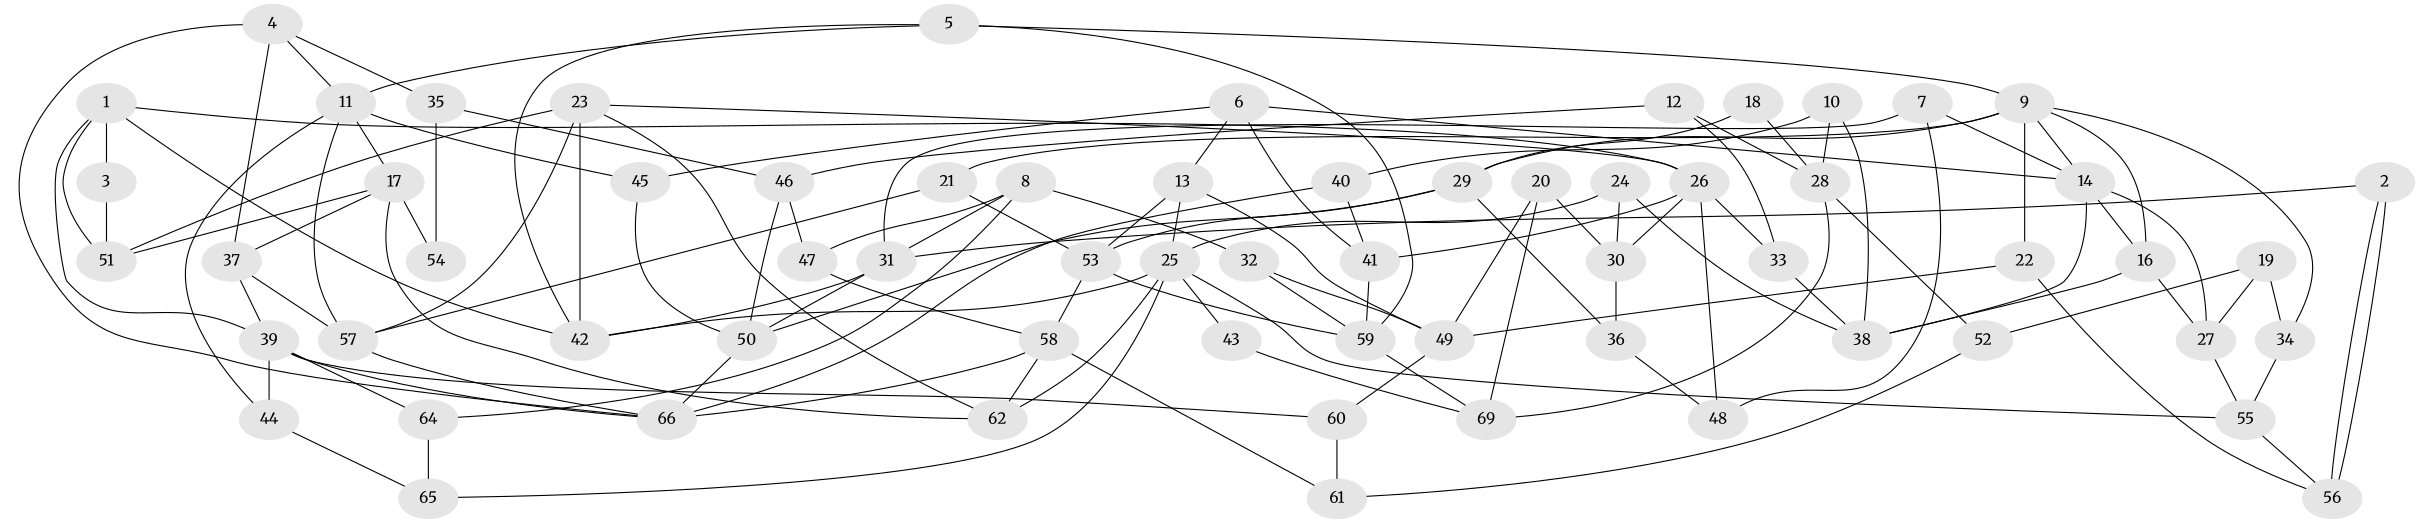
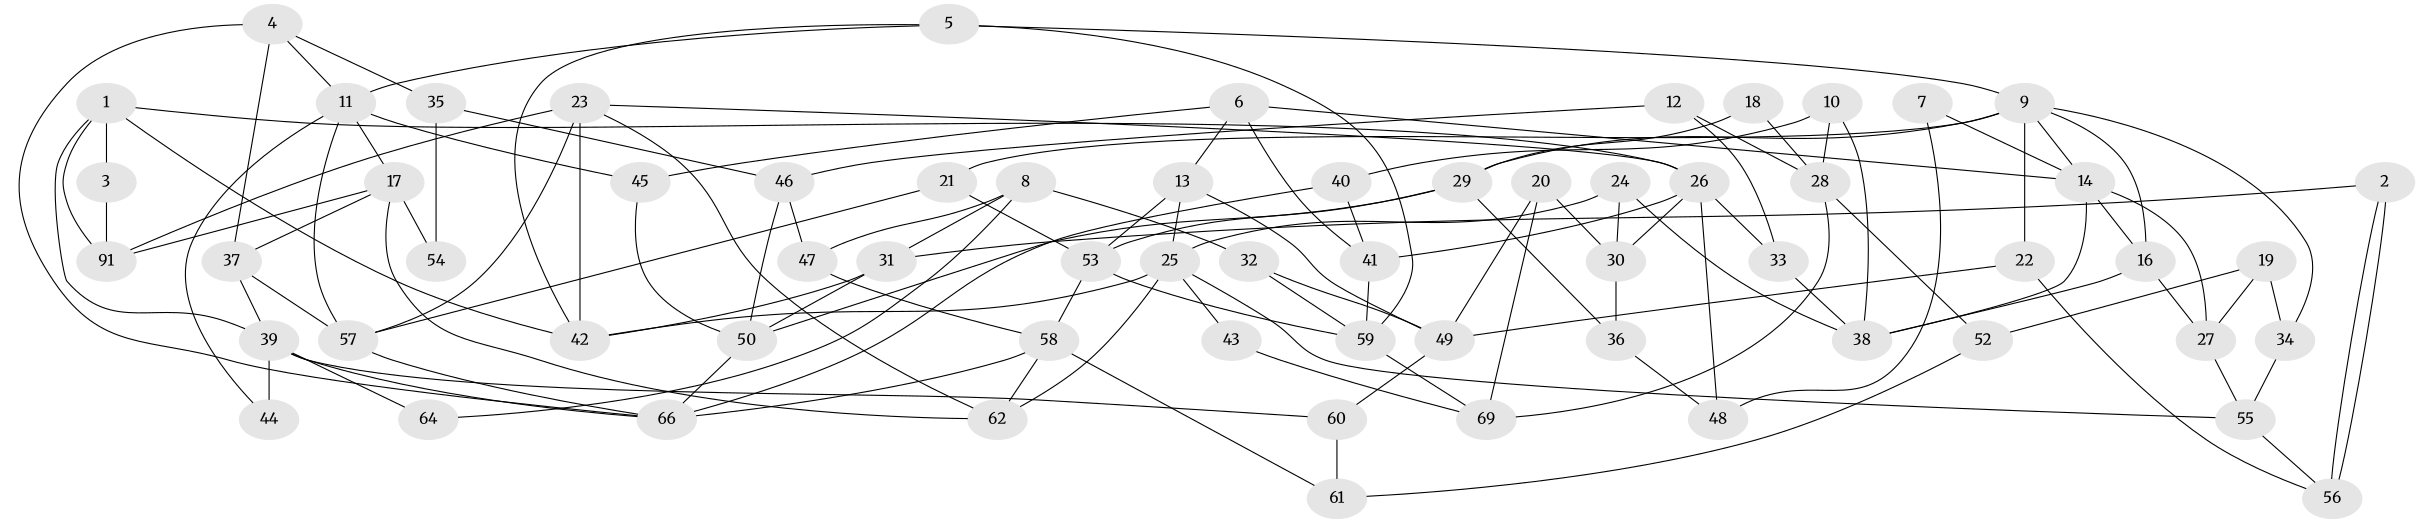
(1575, 127) -> none
(106, 261) -> (106, 261)
(428, 499) -> none
